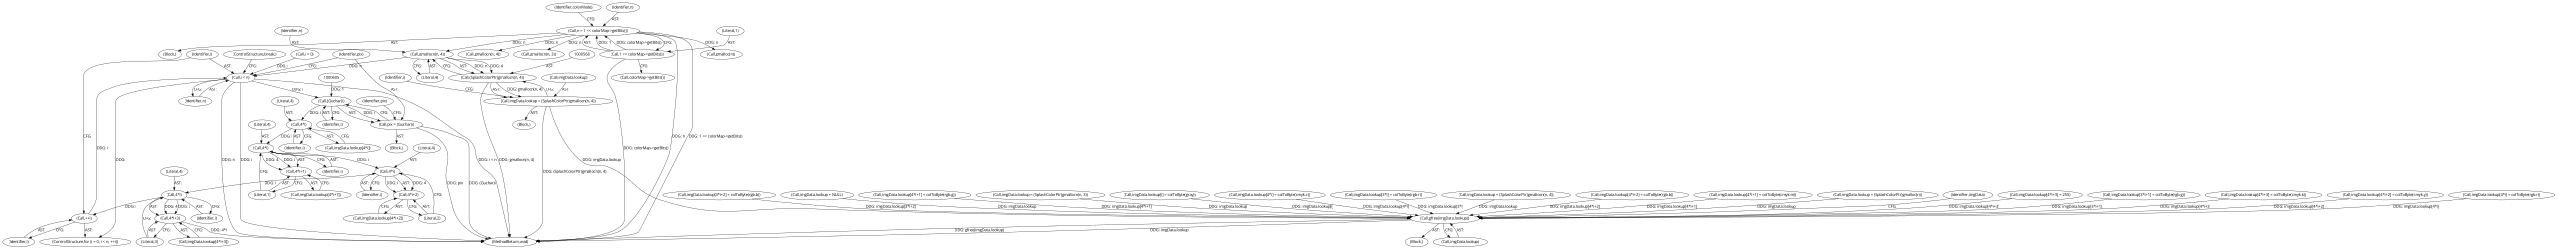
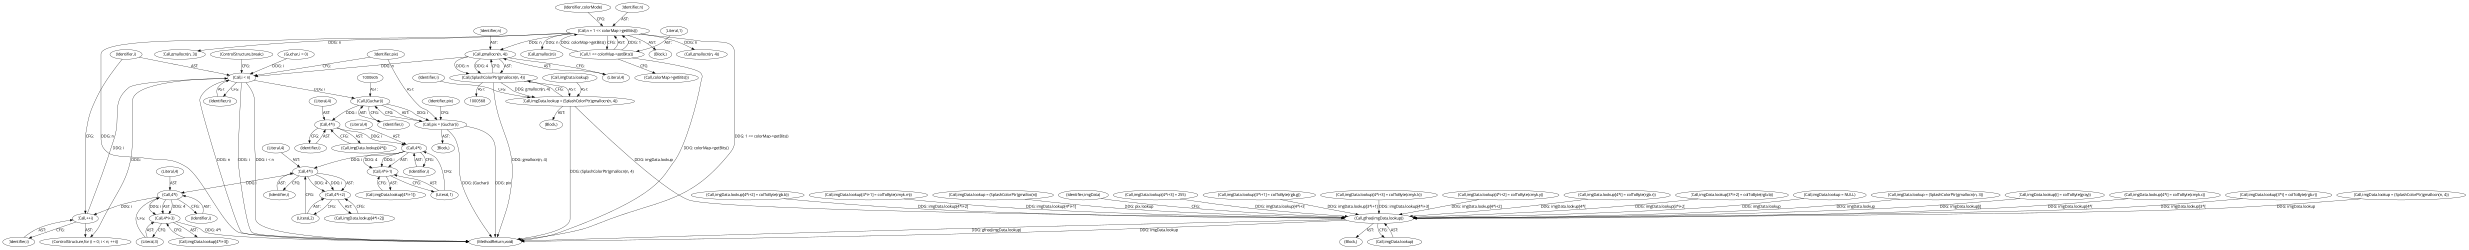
(305, 54) -> (296, 54)
(543, 66) -> (478, 88)
(338, 90) -> (374, 90)
(915, 195) -> none
(1776, 207) -> (1139, 207)
